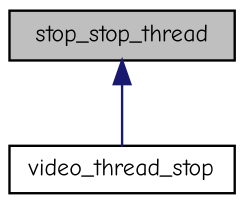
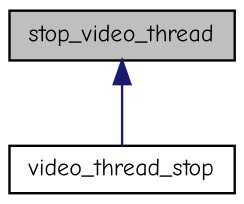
(122, 36) -> (122, 36)
